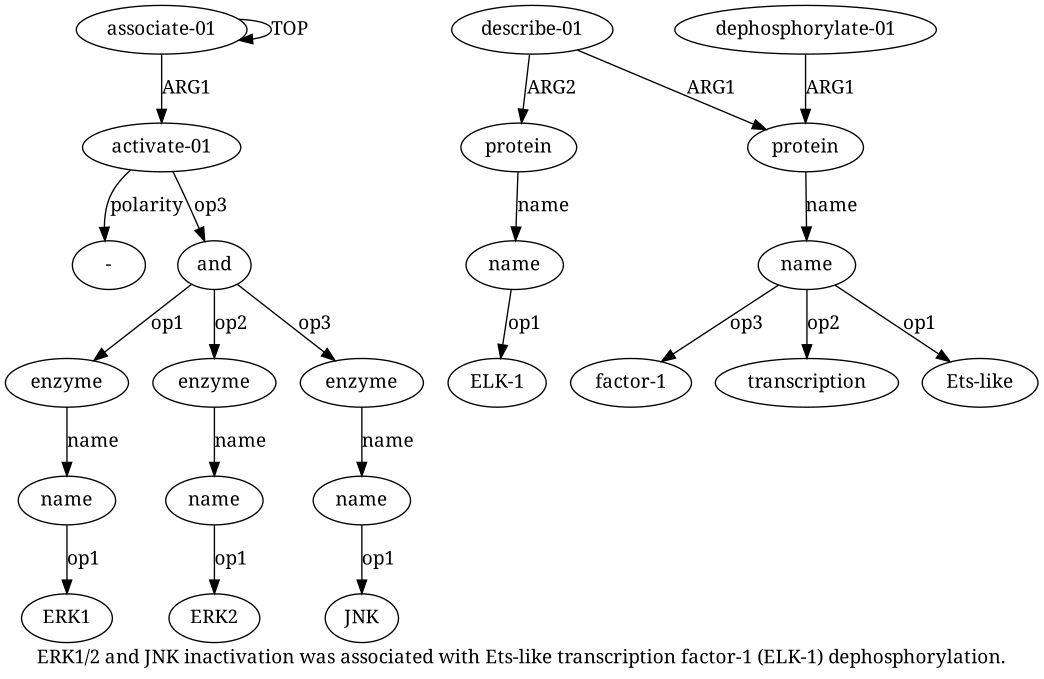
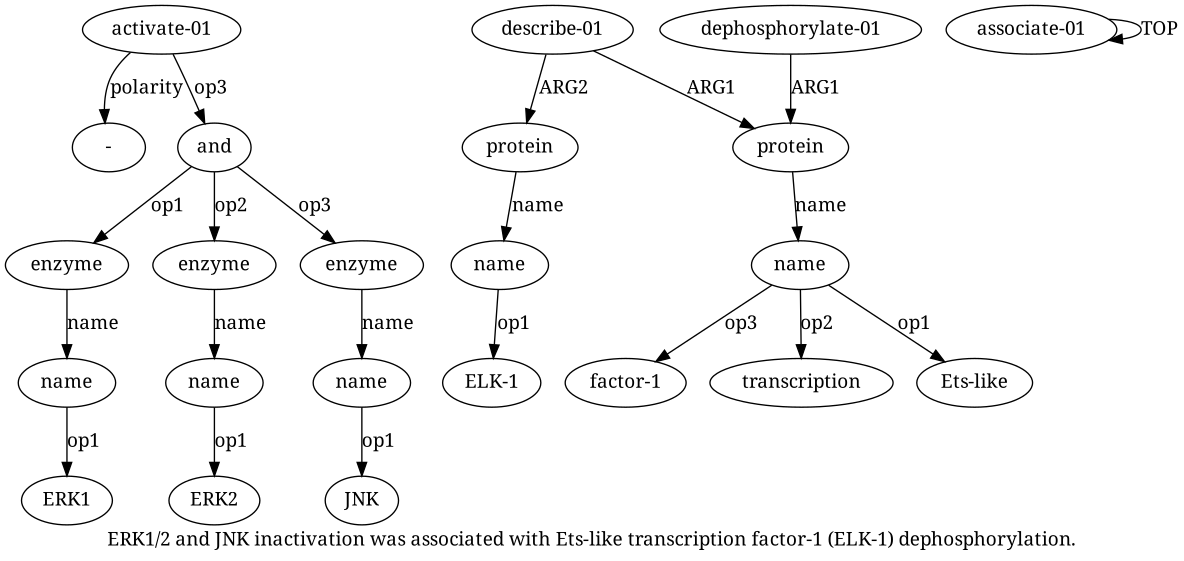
(162, 82) -> none
